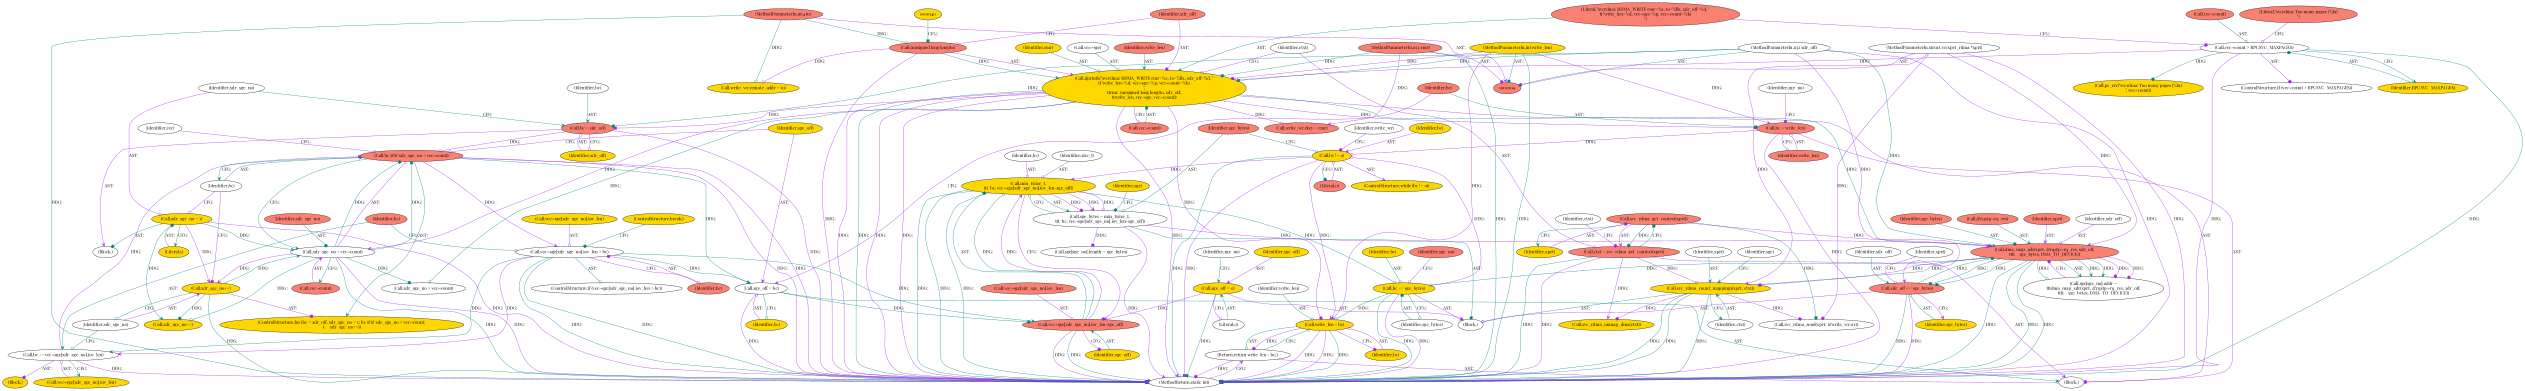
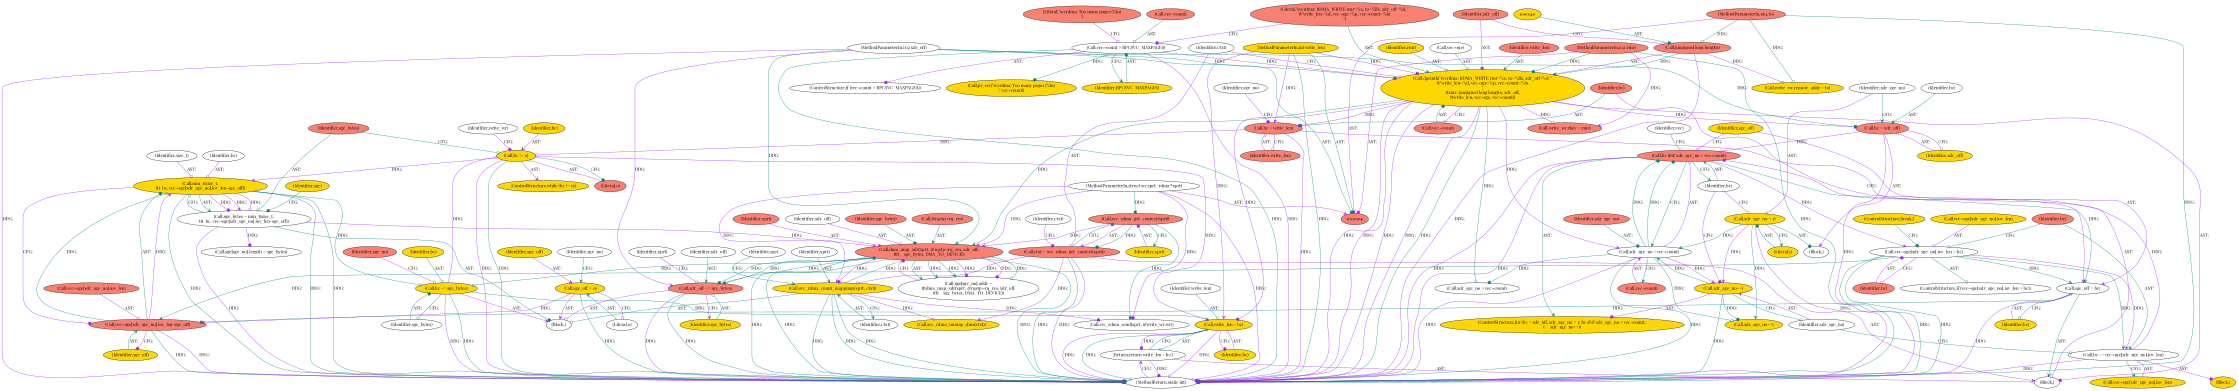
(933, 34) -> (1639, 34)
none -> (1135, 201)
(1658, 302) -> (891, 306)
